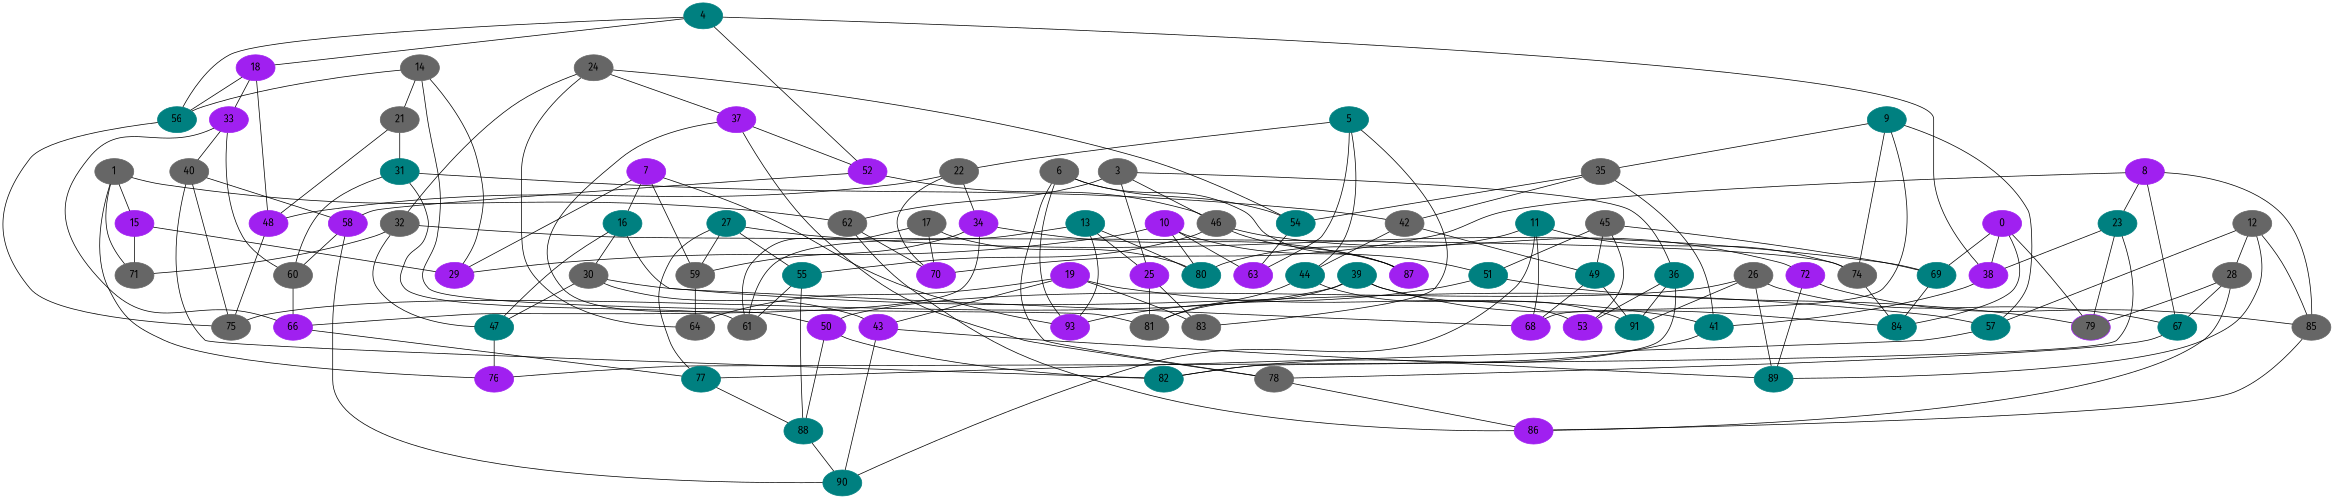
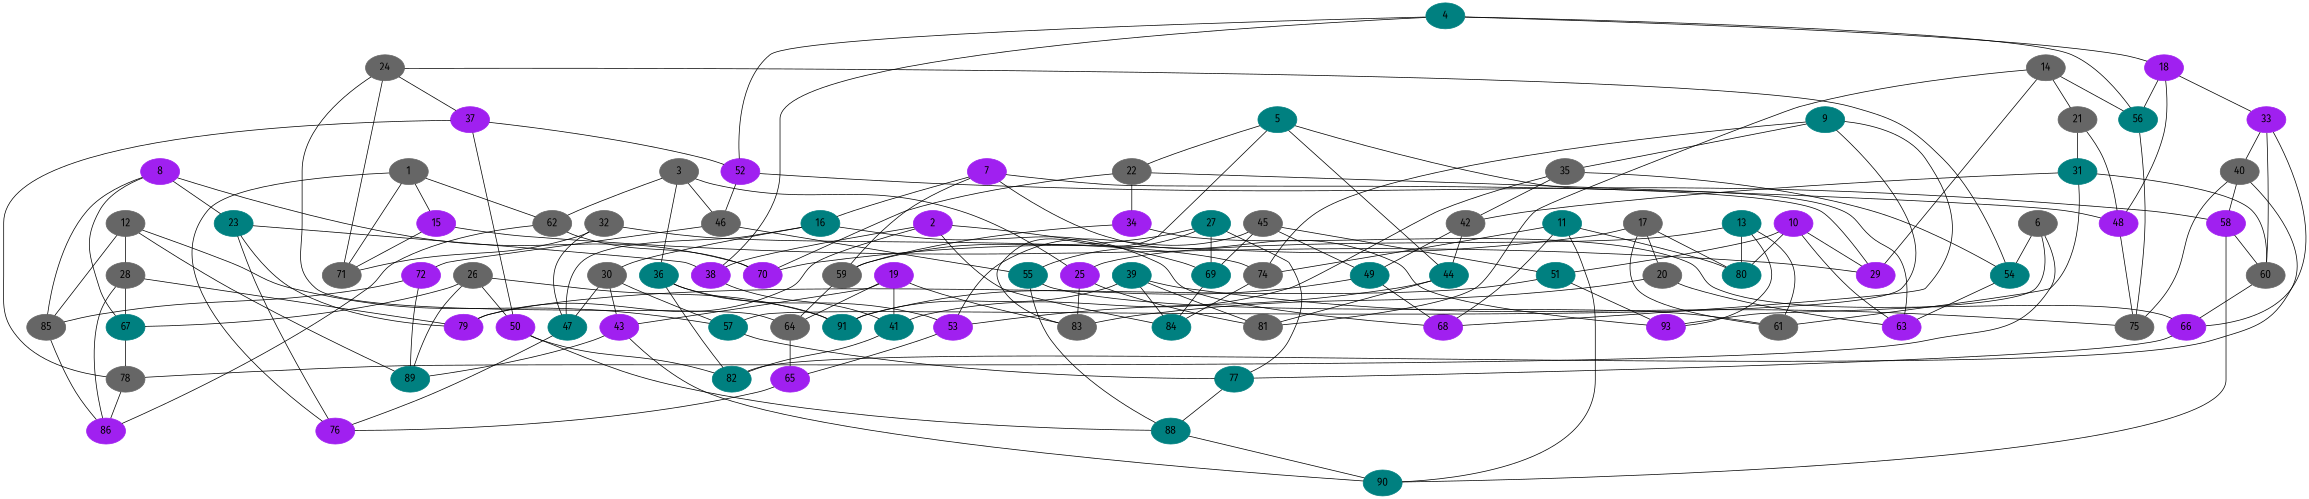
(483, 130) -> (364, 167)
(2002, 223) -> (933, 223)
(1409, 275) -> none
none -> (1662, 275)
(2091, 327) -> (464, 327)
none -> (790, 379)
